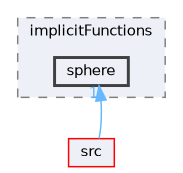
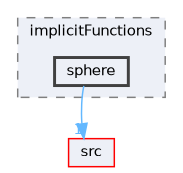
(101, 120) -> (82, 107)
